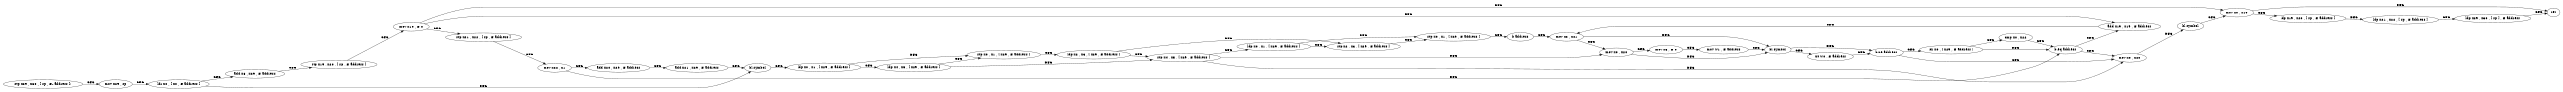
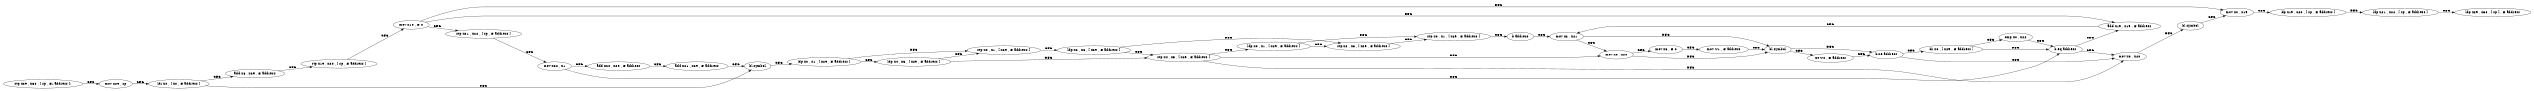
(2553, 12) -> none
